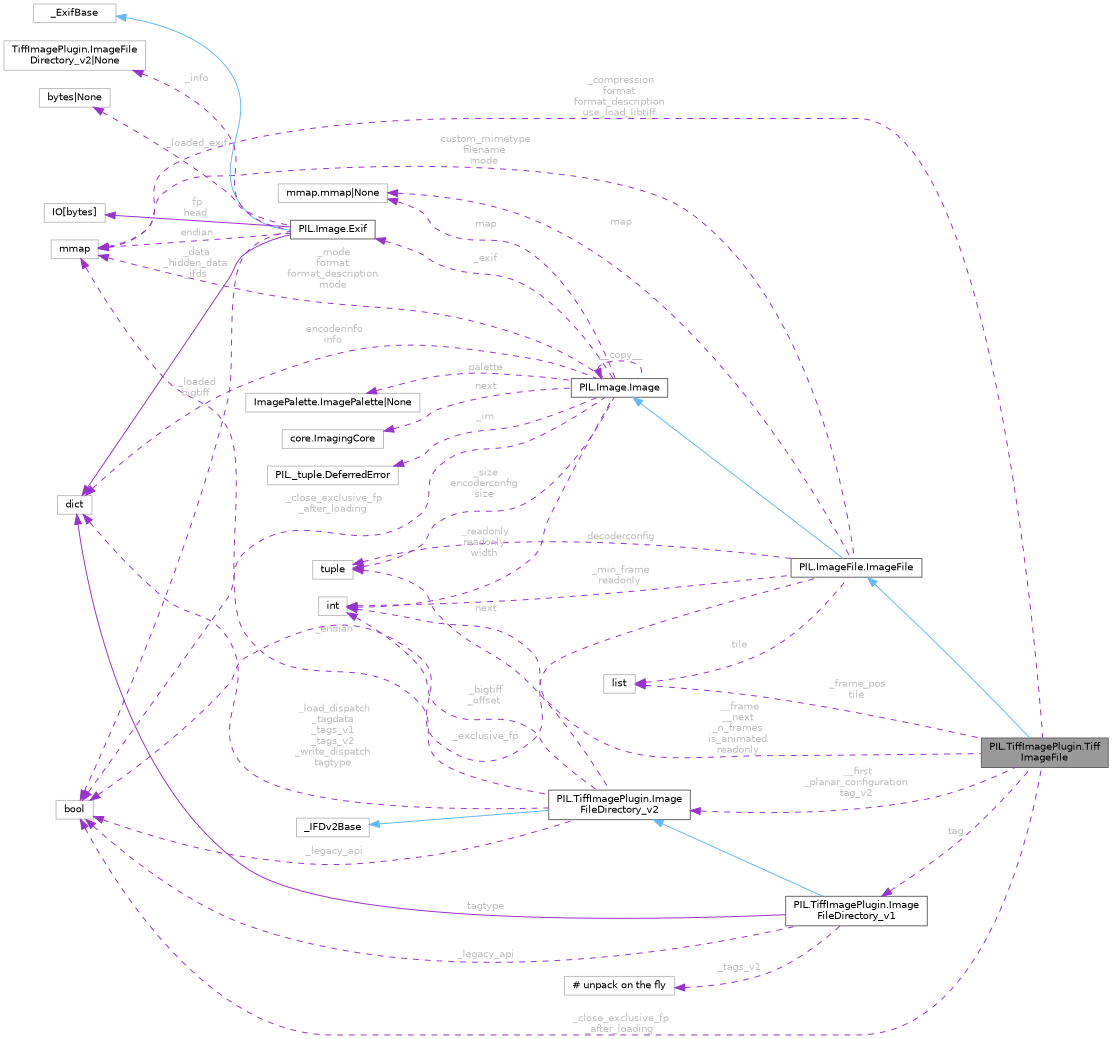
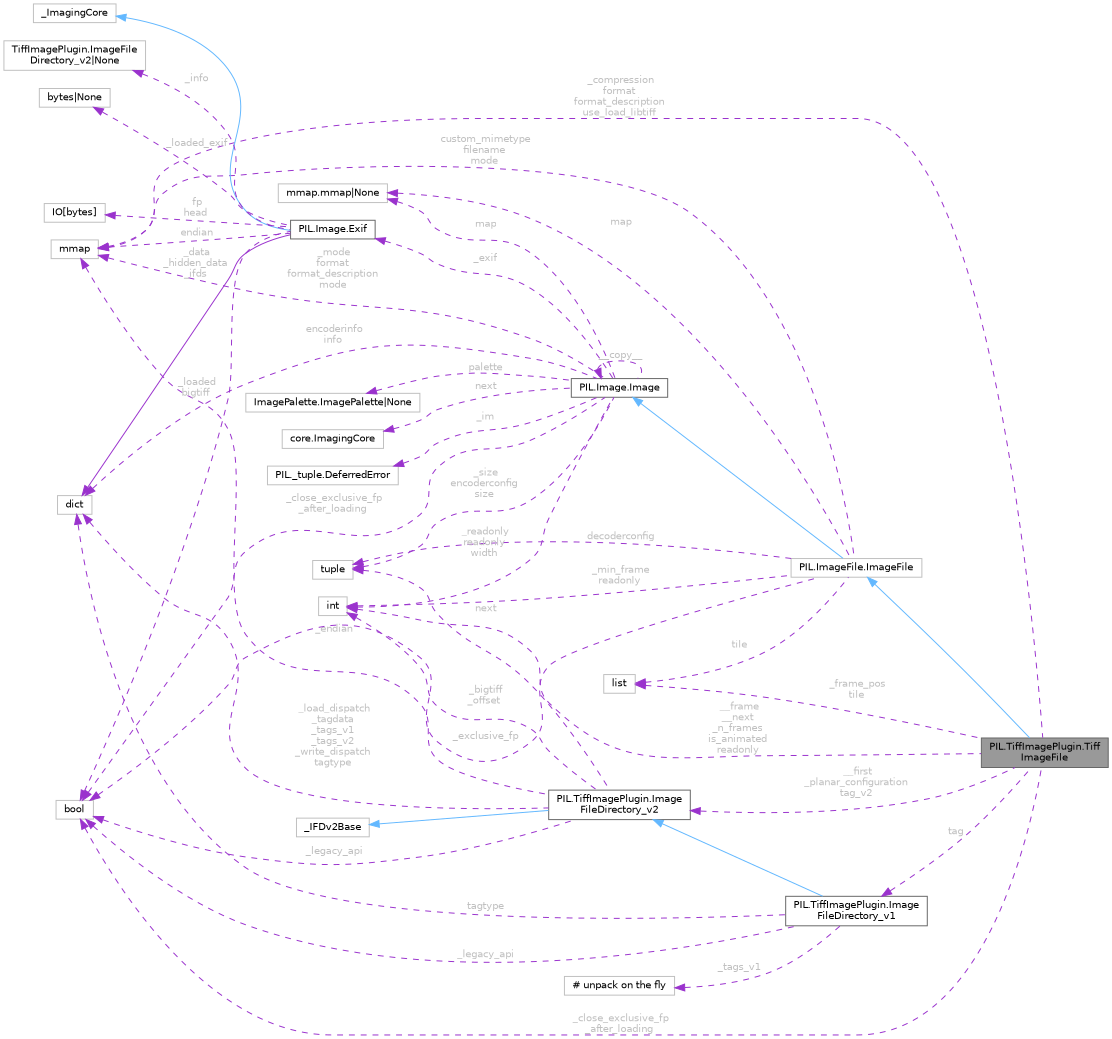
(75, 13) -> (75, 13)
(203, 221) -> (203, 221)
(856, 568) -> (856, 568)
(318, 894) -> (318, 894)
